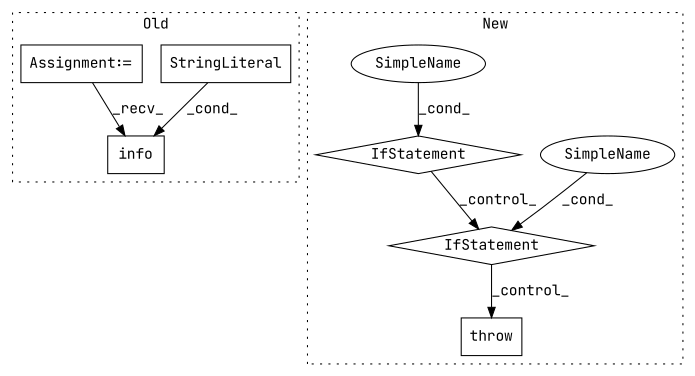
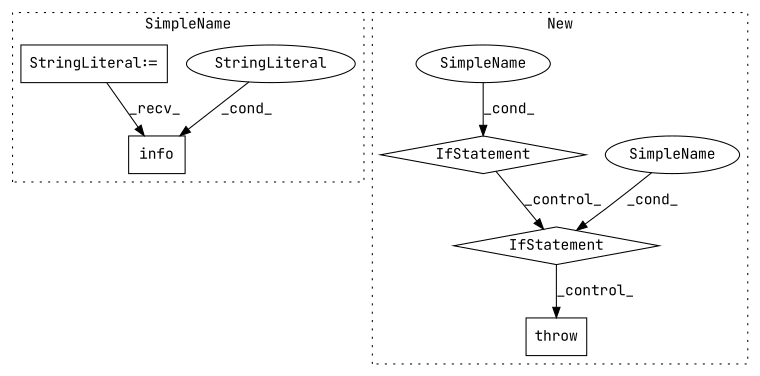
(156, 25) -> (188, 25)
(82, 64) -> (94, 64)
(226, 64) -> (271, 64)
